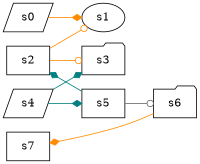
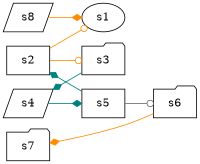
(28, 18) -> (28, 18)
(61, 85) -> (72, 78)
(28, 146) -> (28, 146)
